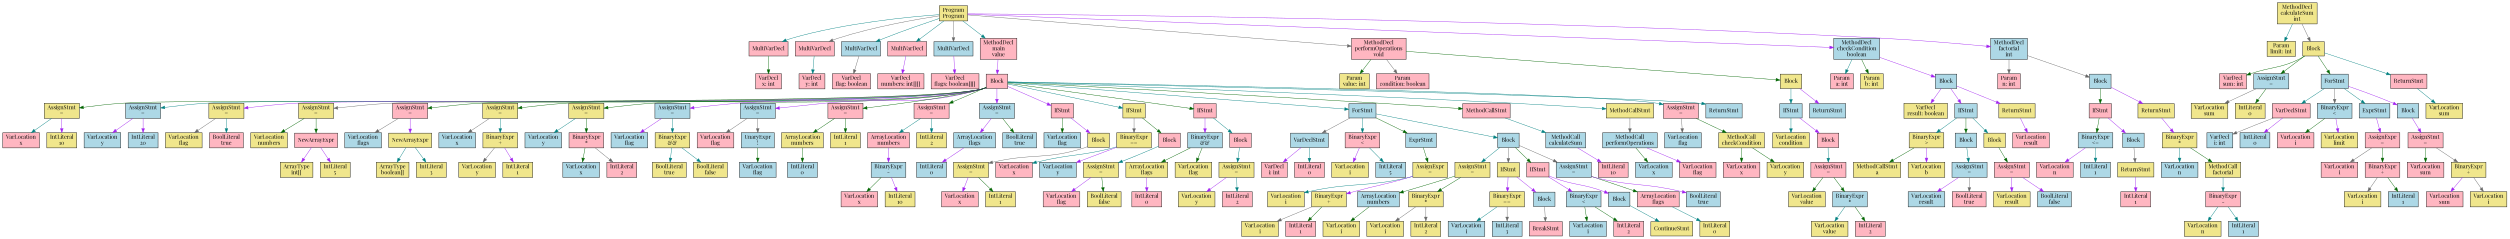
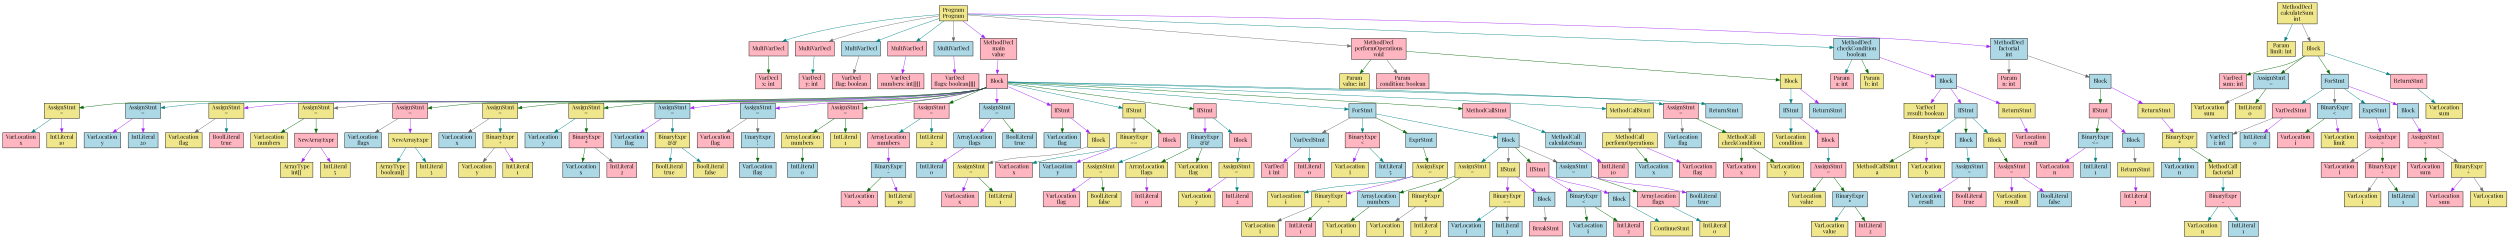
(972, 28) -> (972, 28)
(1399, 31) -> (1399, 31)
(1630, 140) -> (1630, 140)
